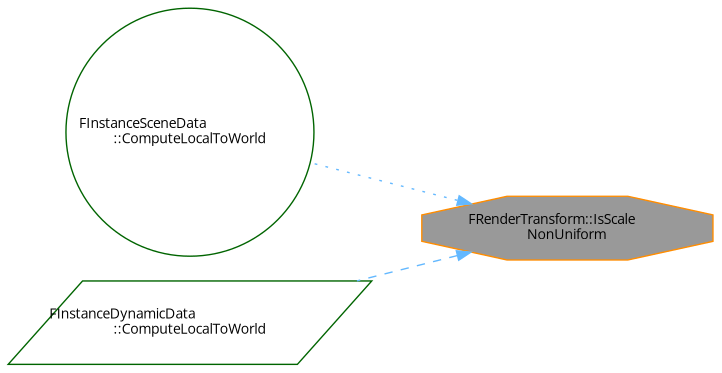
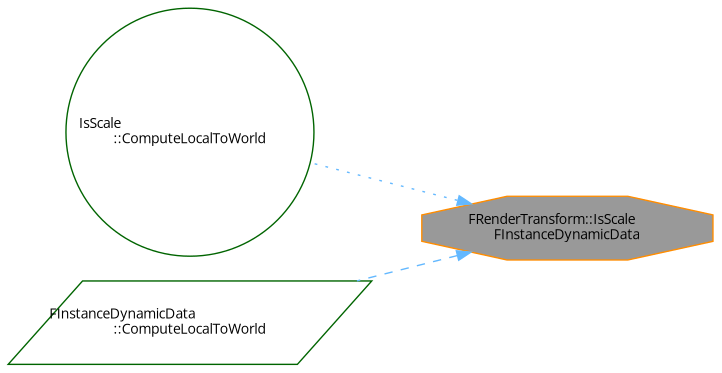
(190, 132) -> (190, 132)
(567, 228) -> (567, 228)
